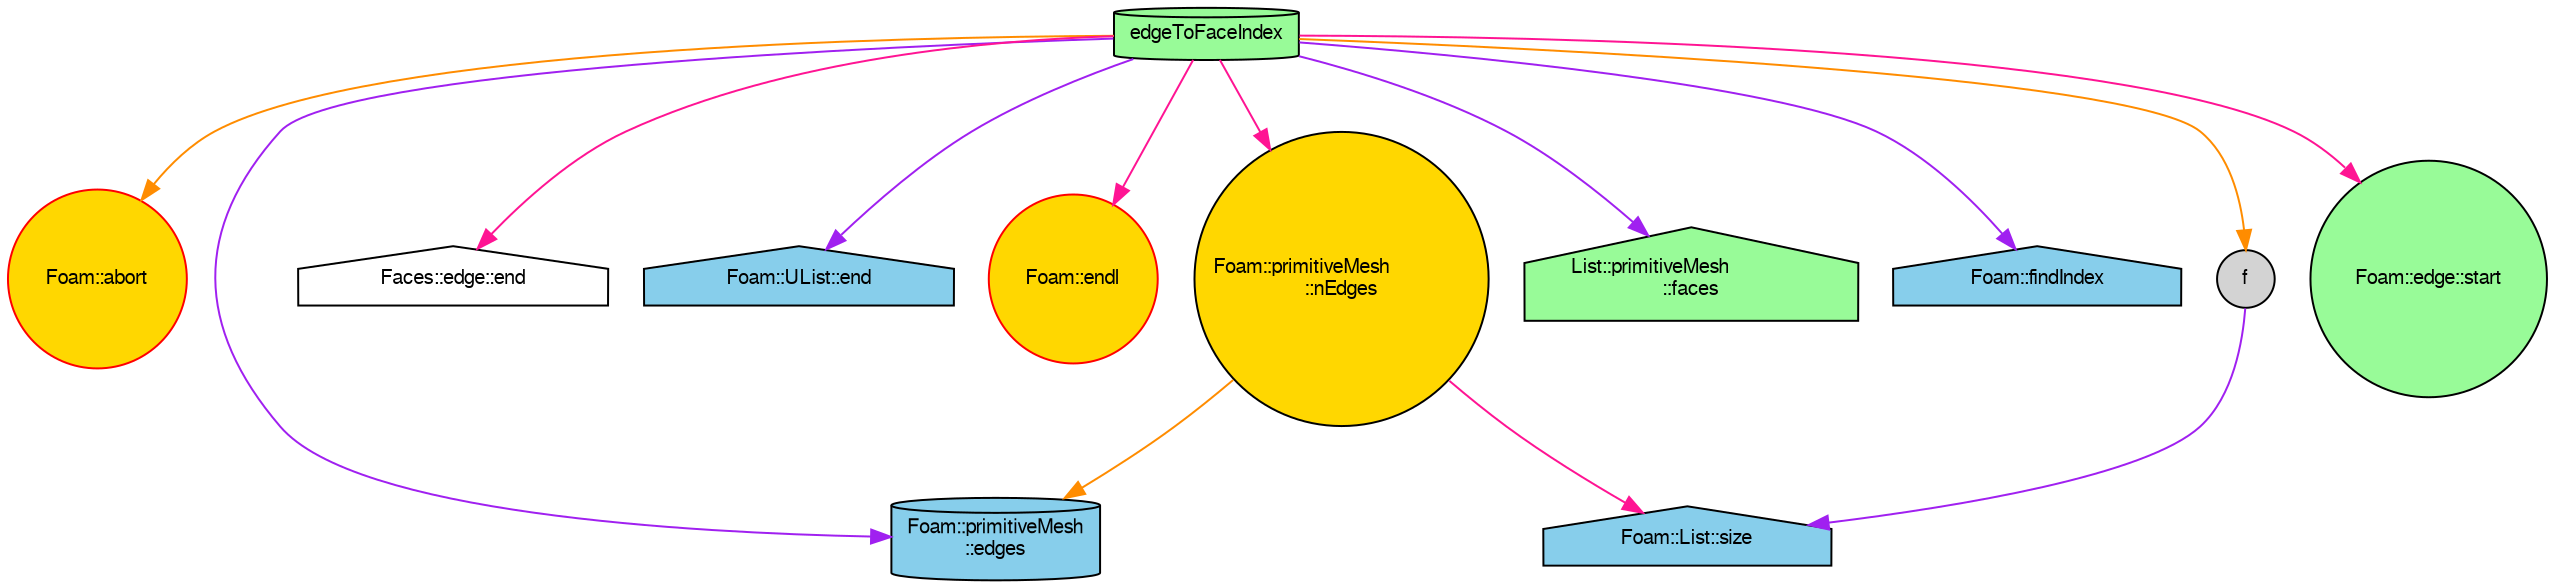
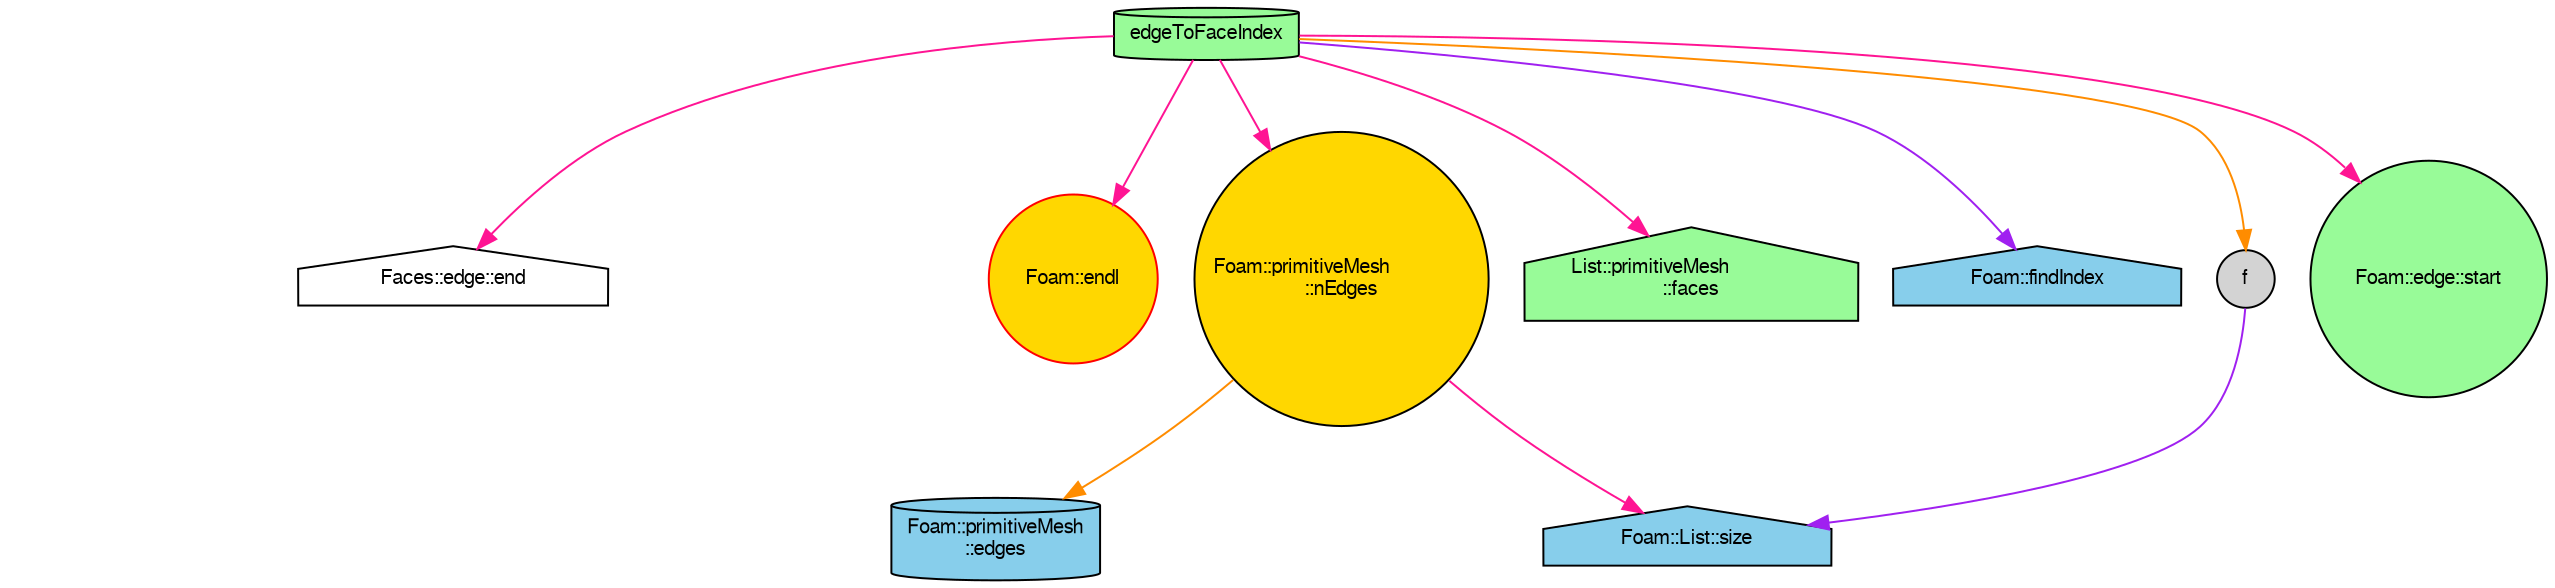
(1477, 117) -> (1477, 117)
(251, 170) -> none
(97, 279) -> none
(799, 279) -> none
